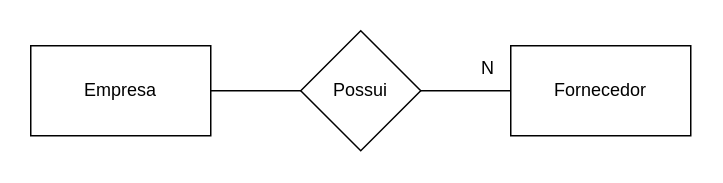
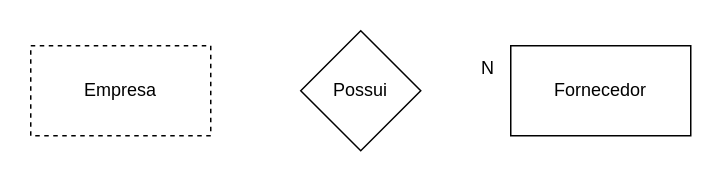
(121, 91) -> (121, 91)
(465, 91) -> none
